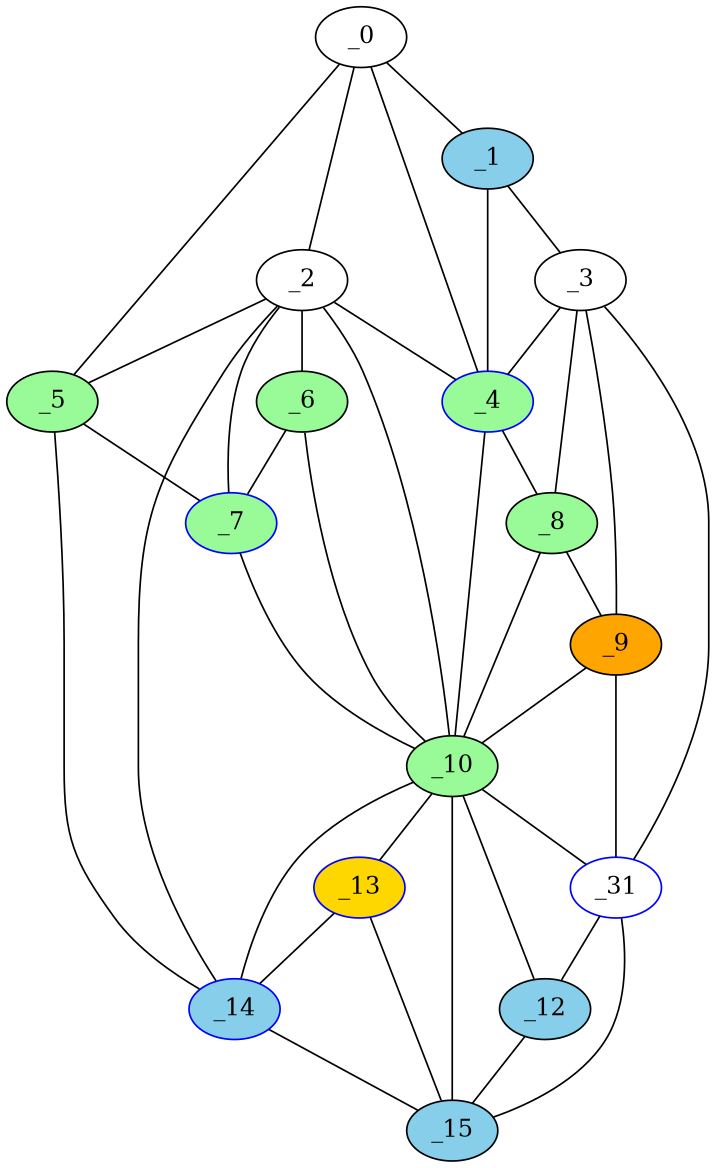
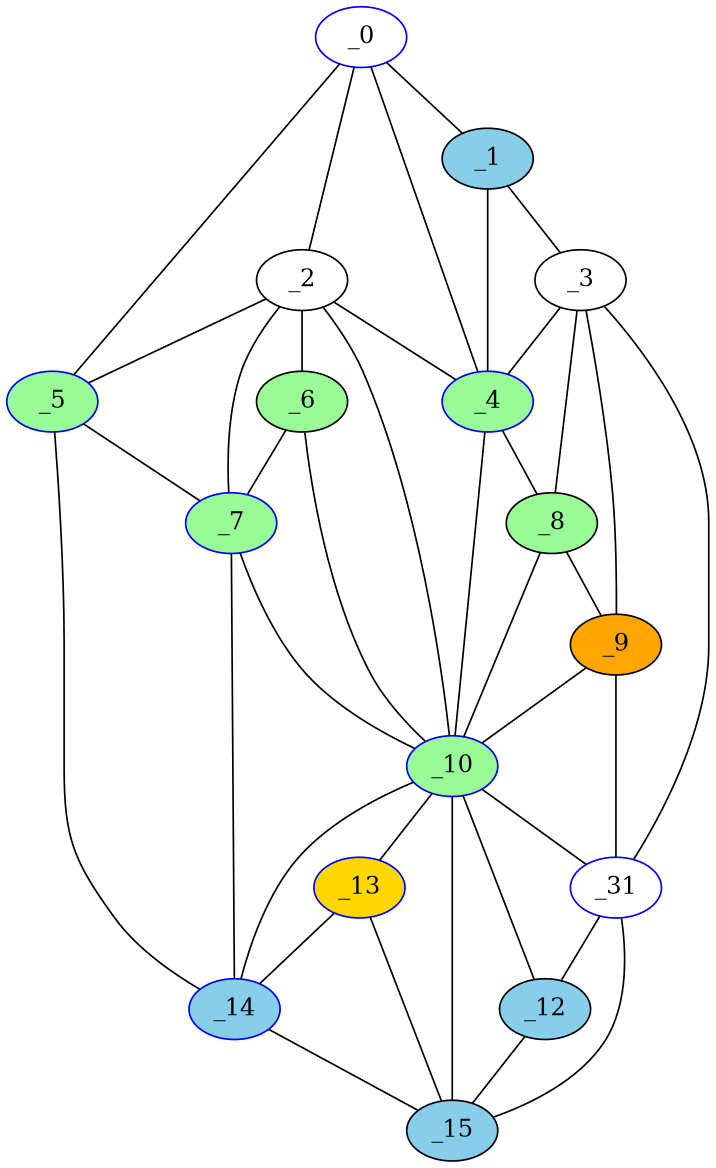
(361, 37) -> (361, 37)
(52, 402) -> (52, 402)
(139, 633) -> (233, 766)
(452, 766) -> (452, 766)
